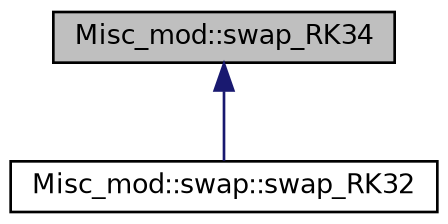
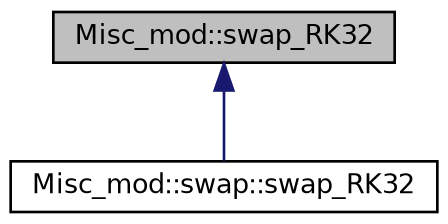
(224, 37) -> (224, 37)
